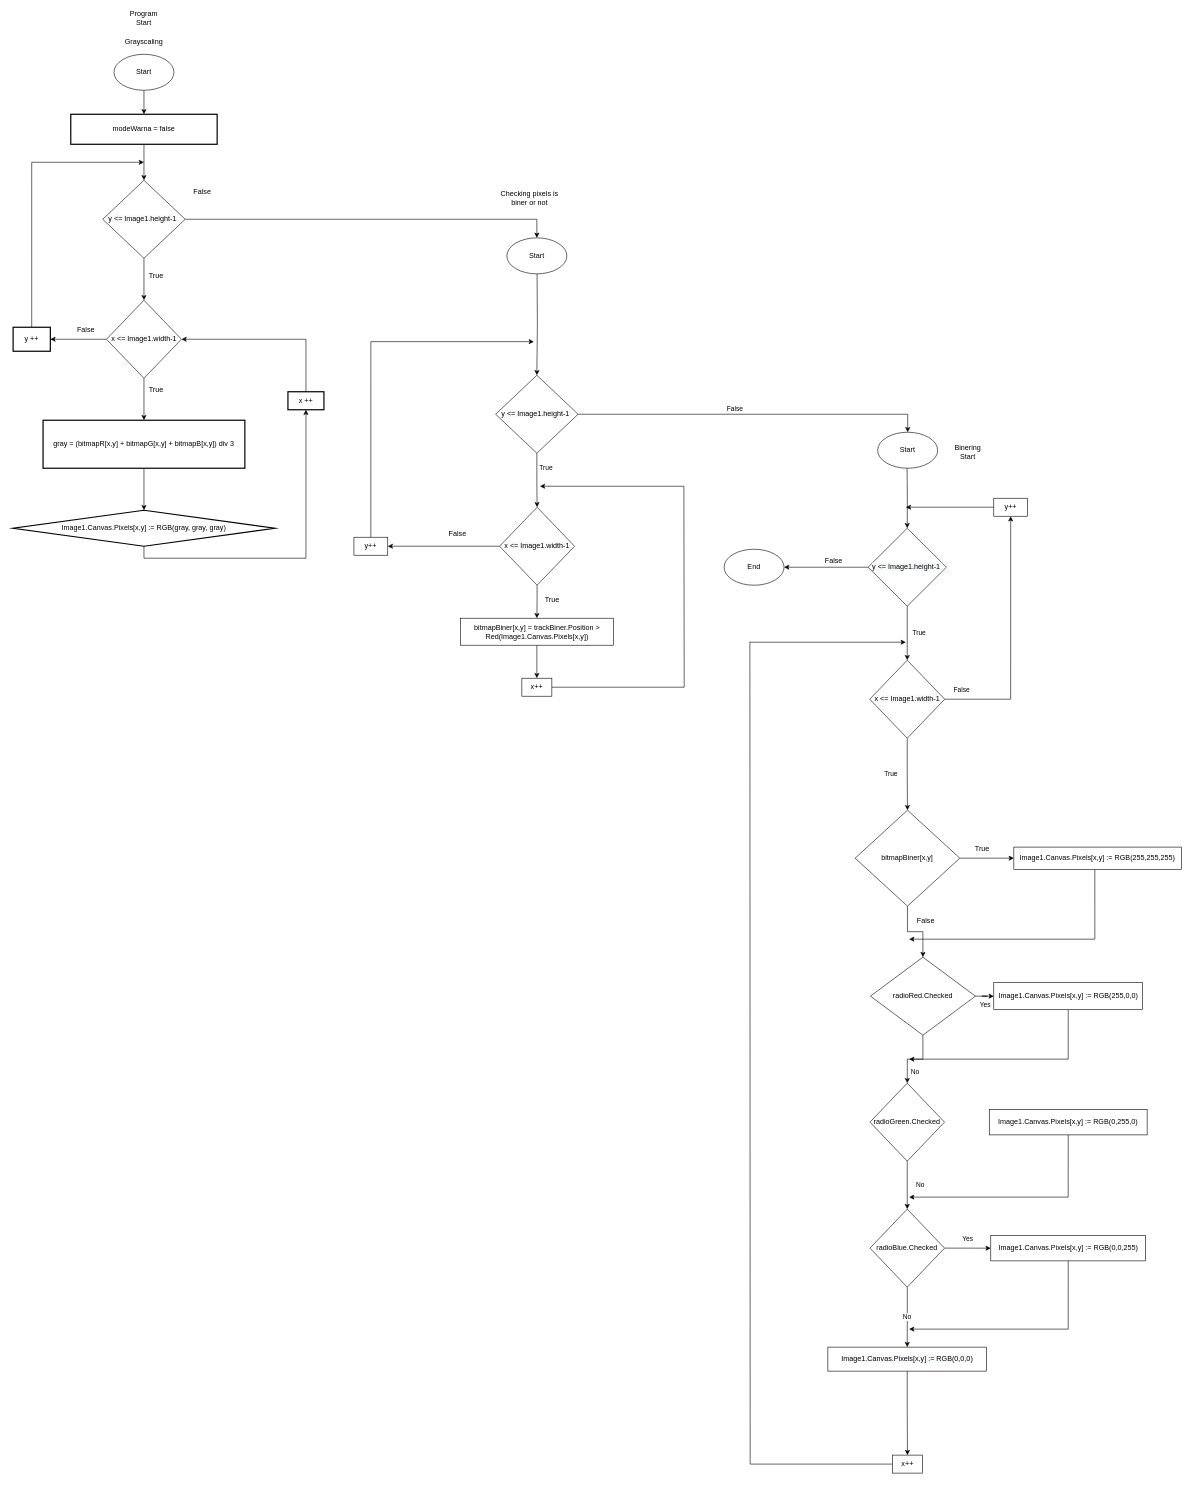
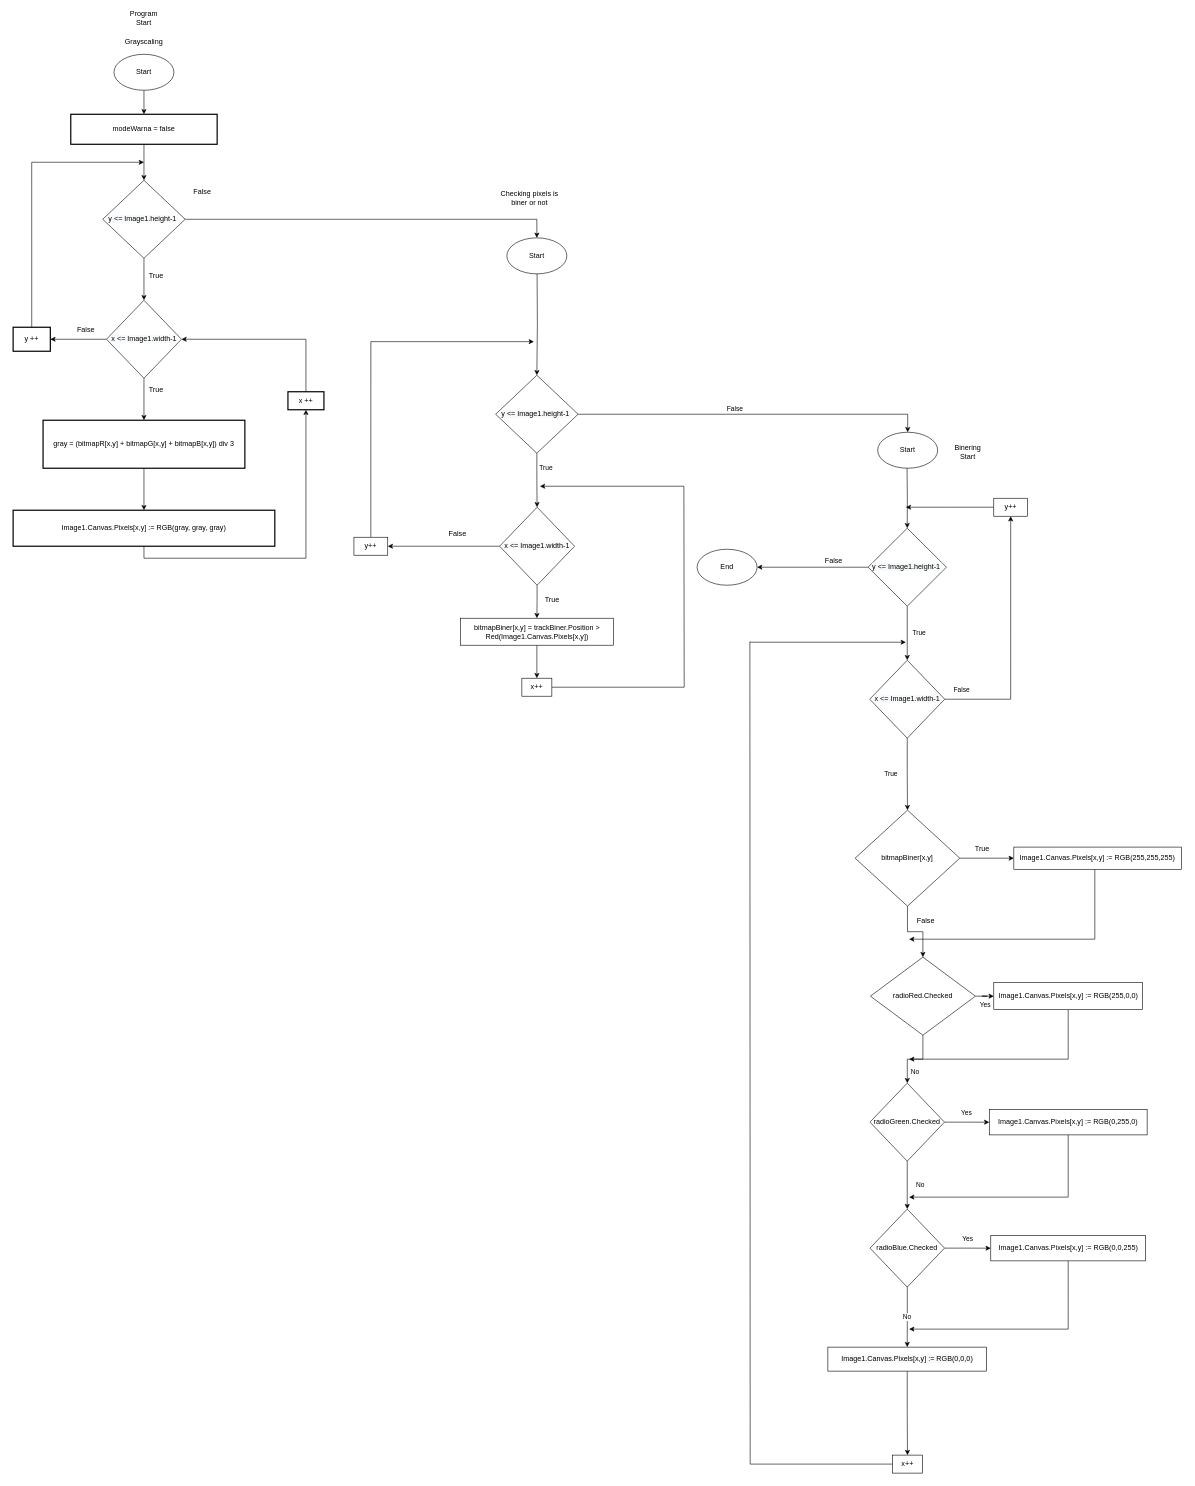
(144, 528) -> (144, 528)
(754, 567) -> (727, 567)
none -> (983, 1122)
